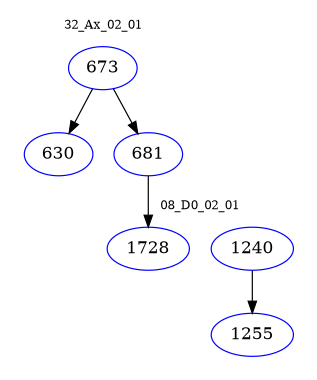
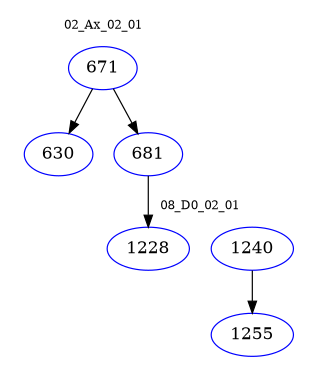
(103, 26) -> (103, 26)
(103, 68) -> (103, 68)
(148, 249) -> (148, 249)
